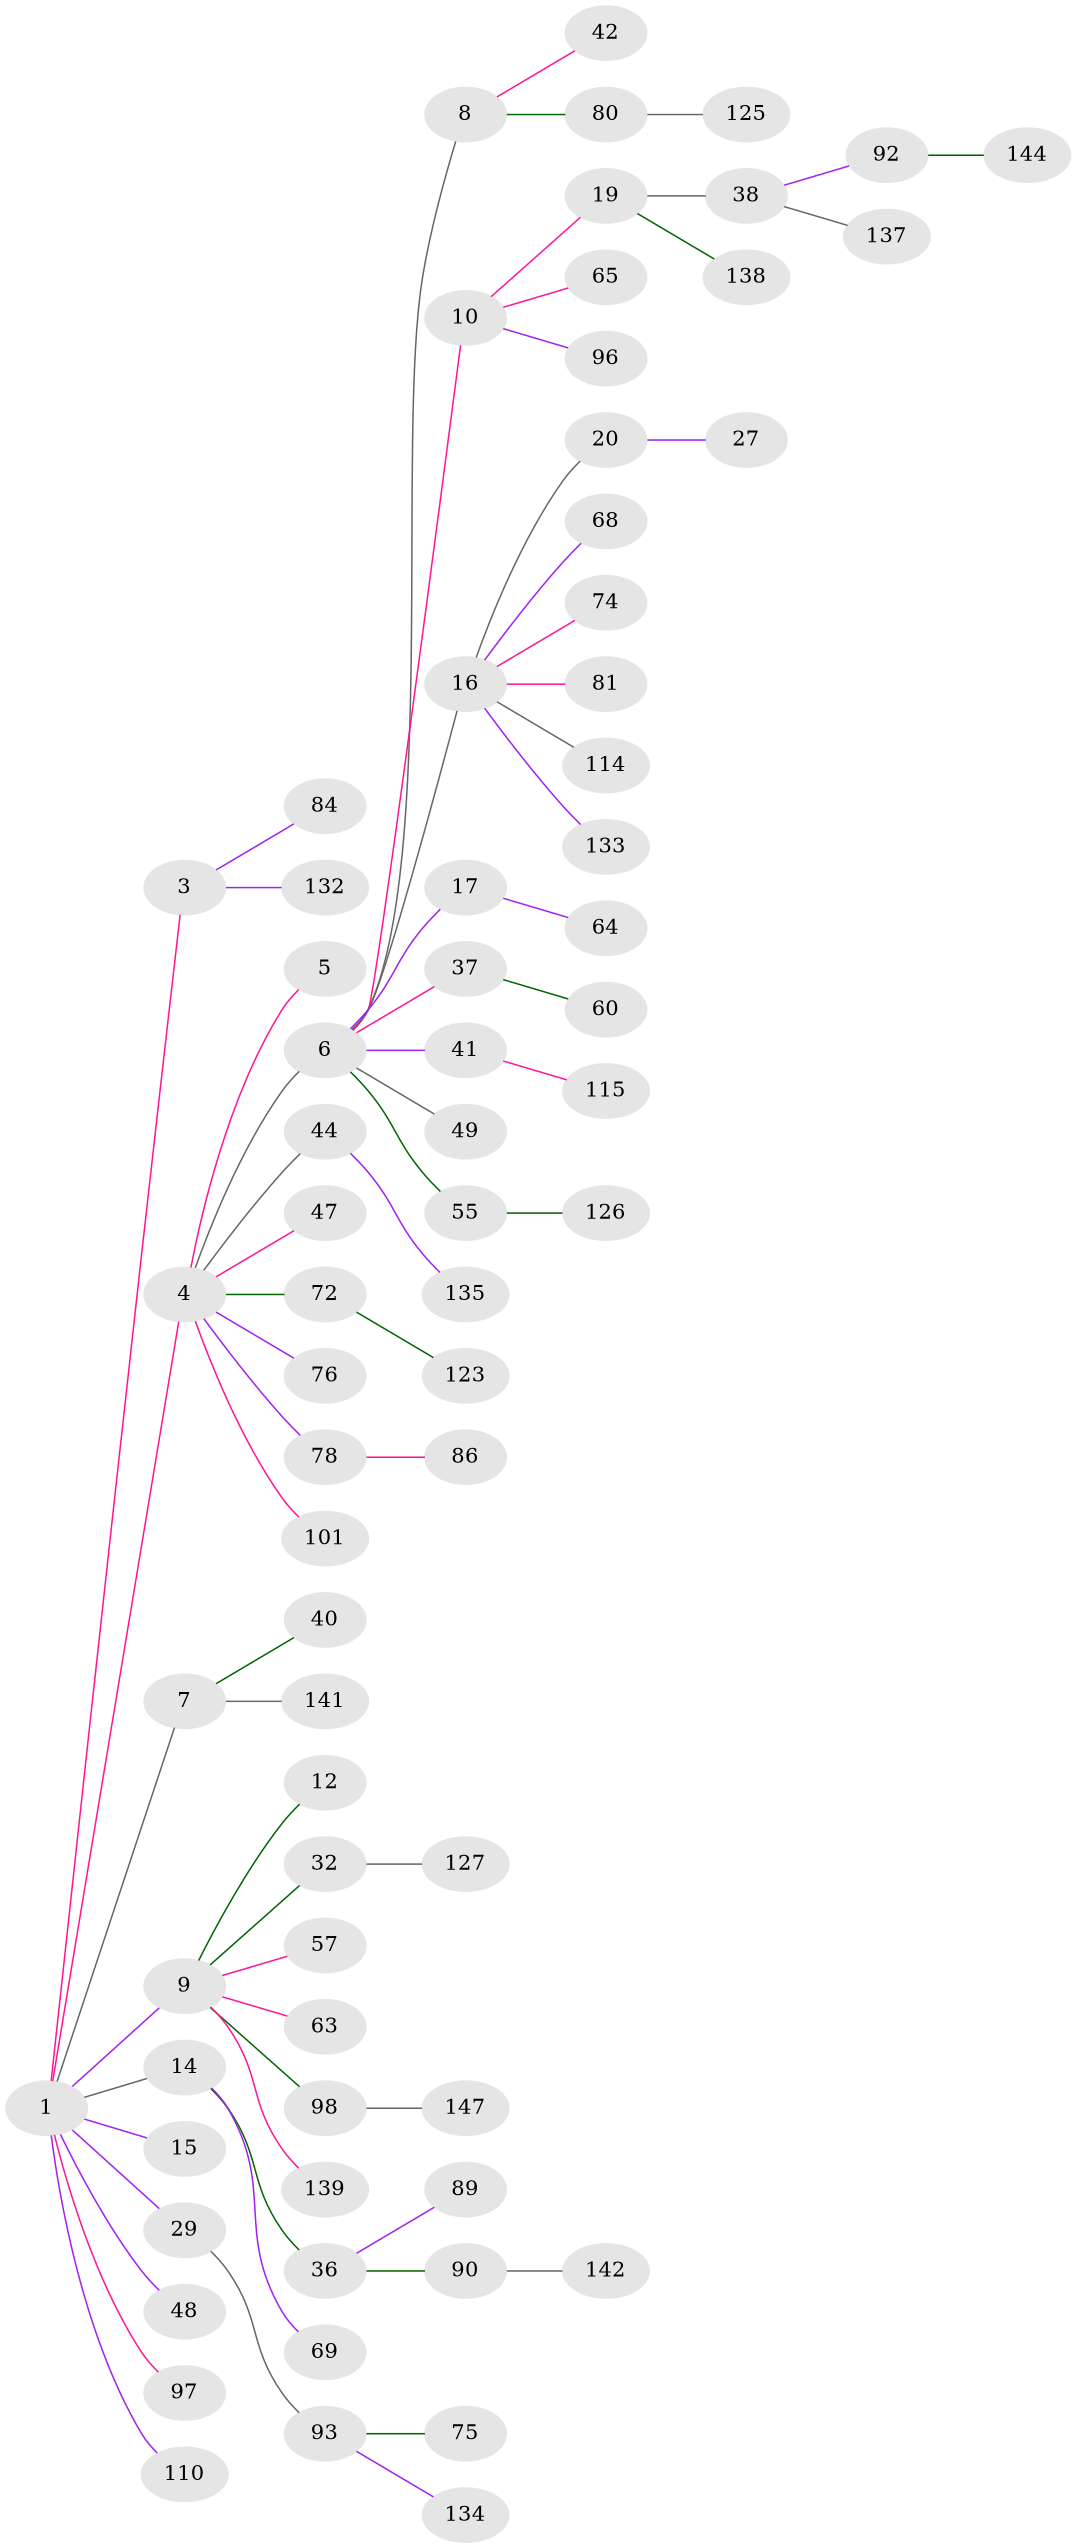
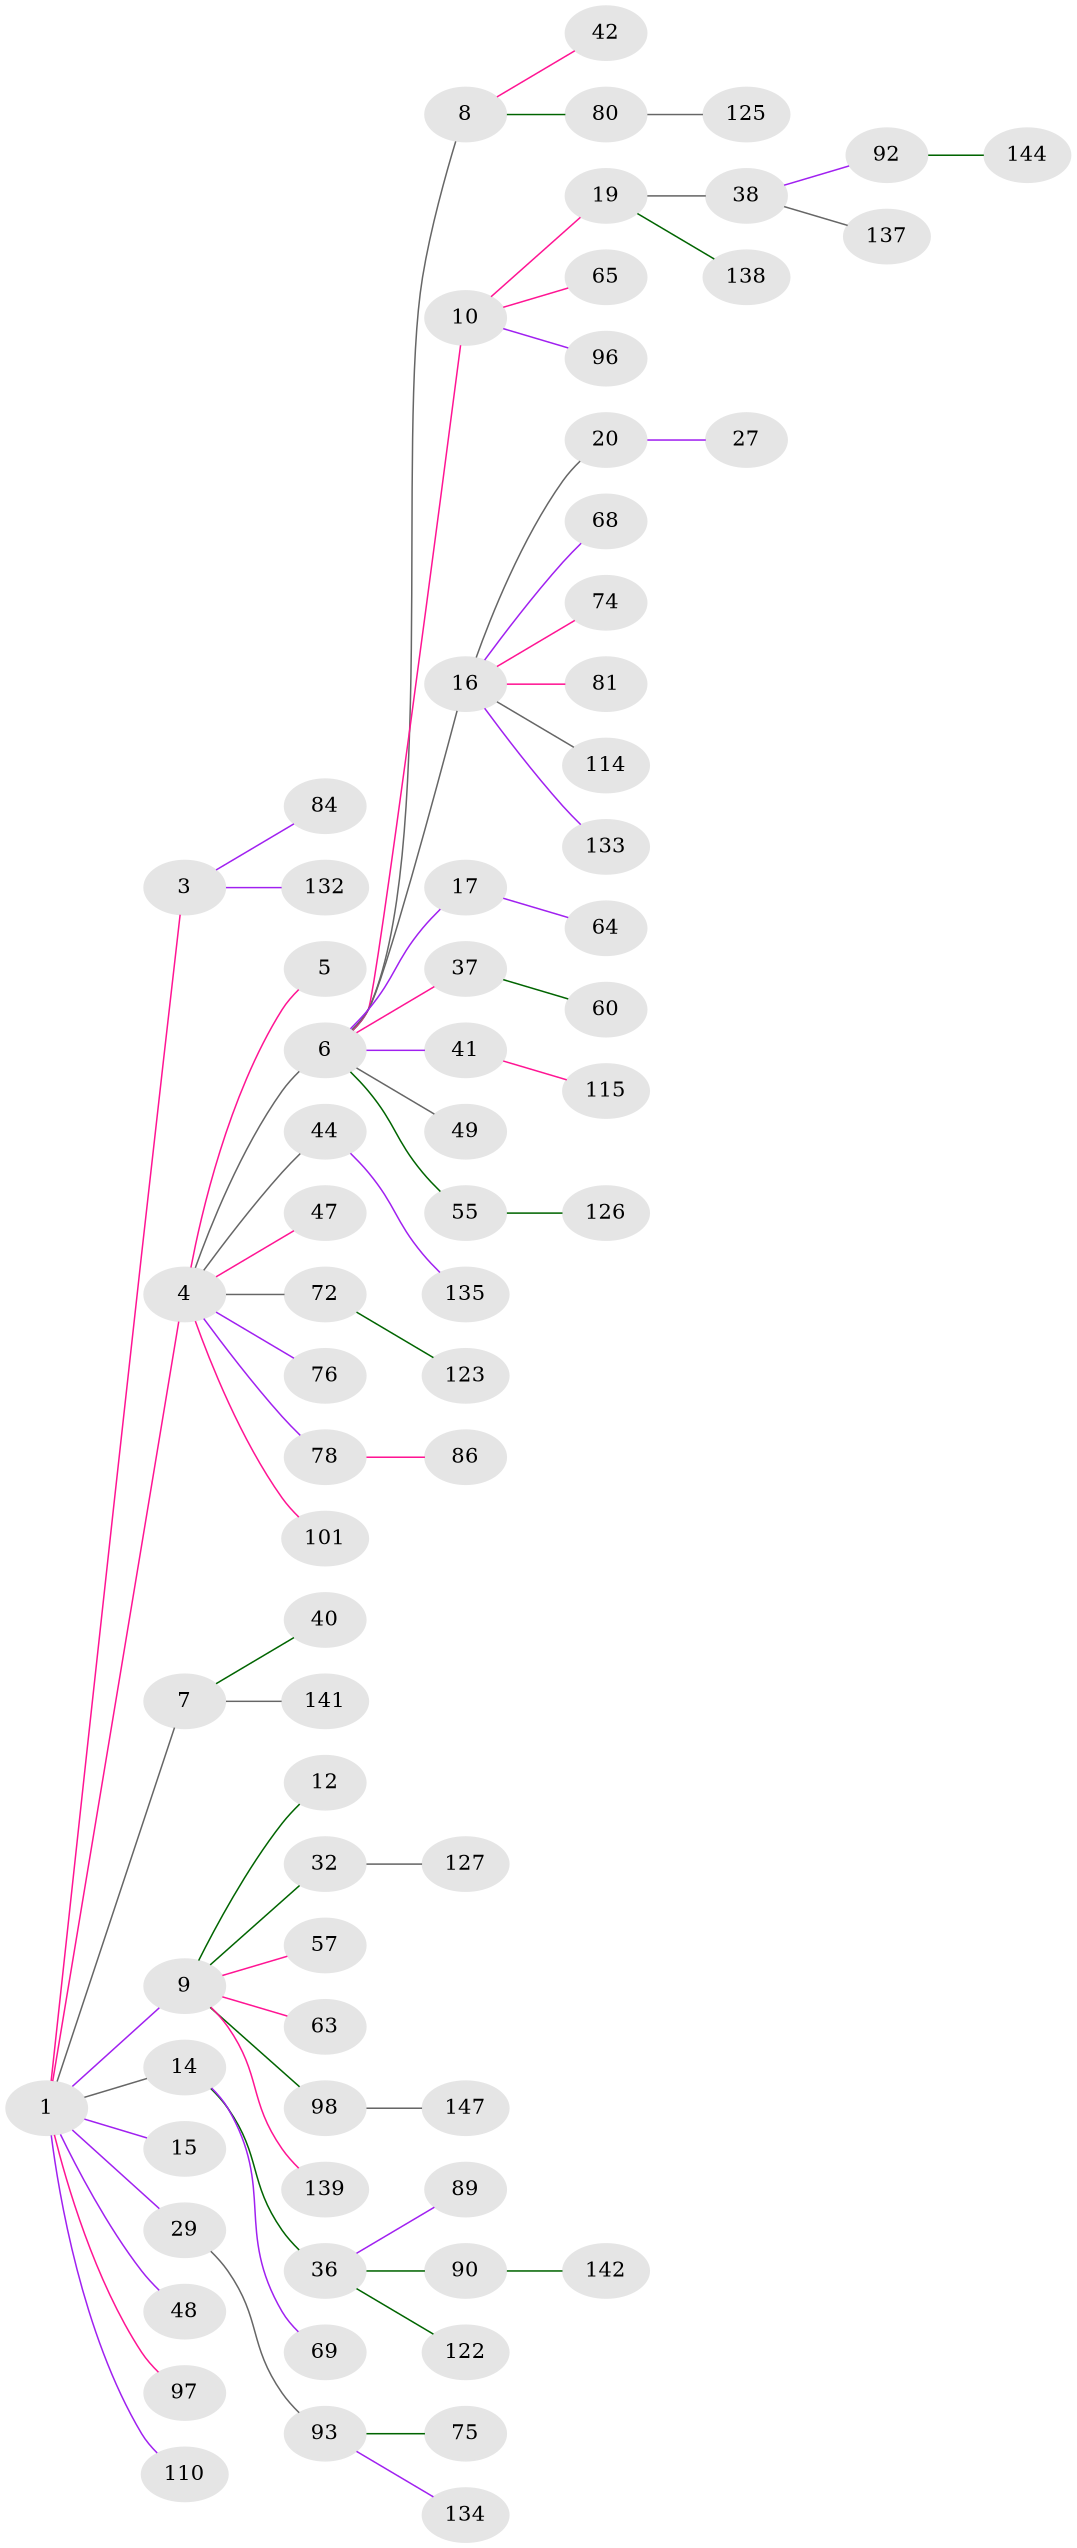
(255, 1294) -> (255, 1294)
(535, 2271) -> (535, 2271)
none -> (466, 2352)
